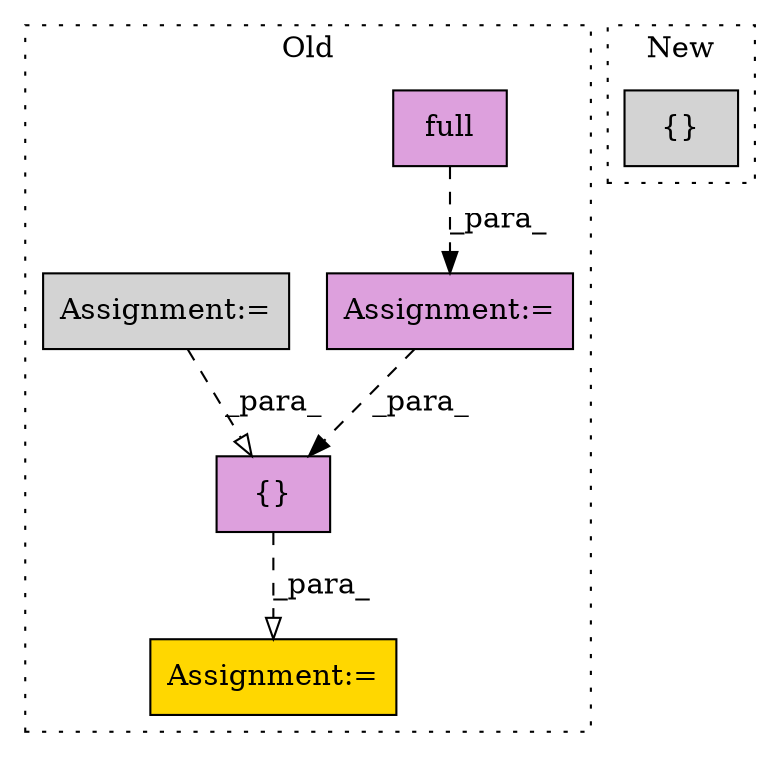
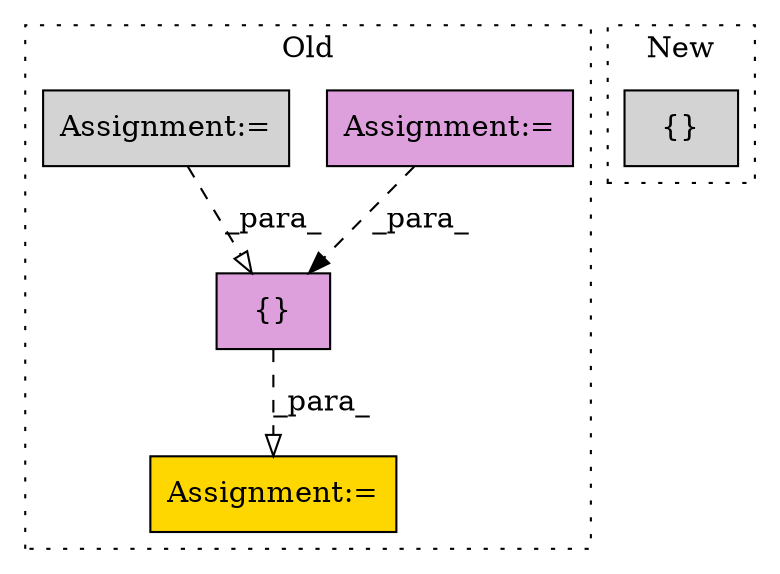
(450, 128) -> none
